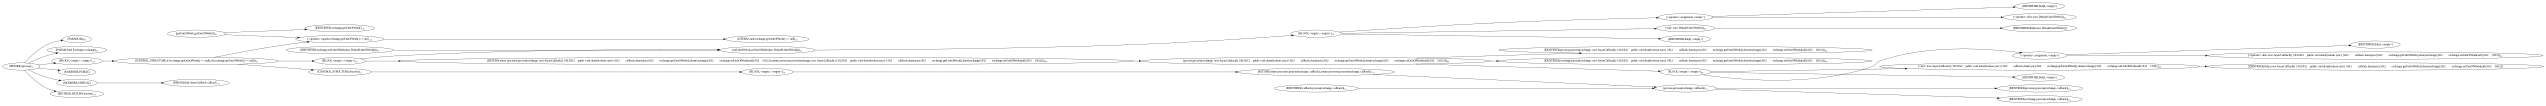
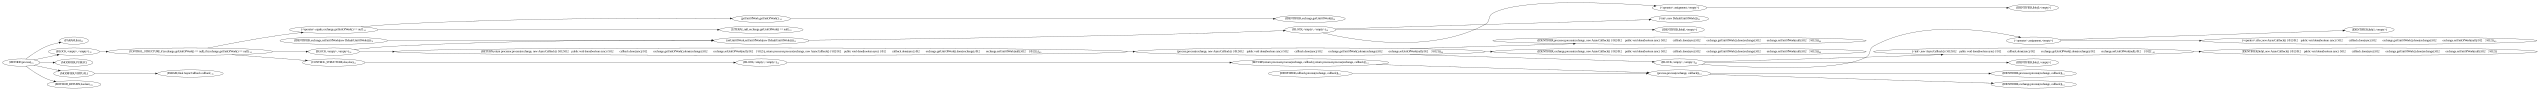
(2040, 17) -> none
(2040, 28) -> none
(261, 36) -> (546, 19)
(77, 50) -> none
